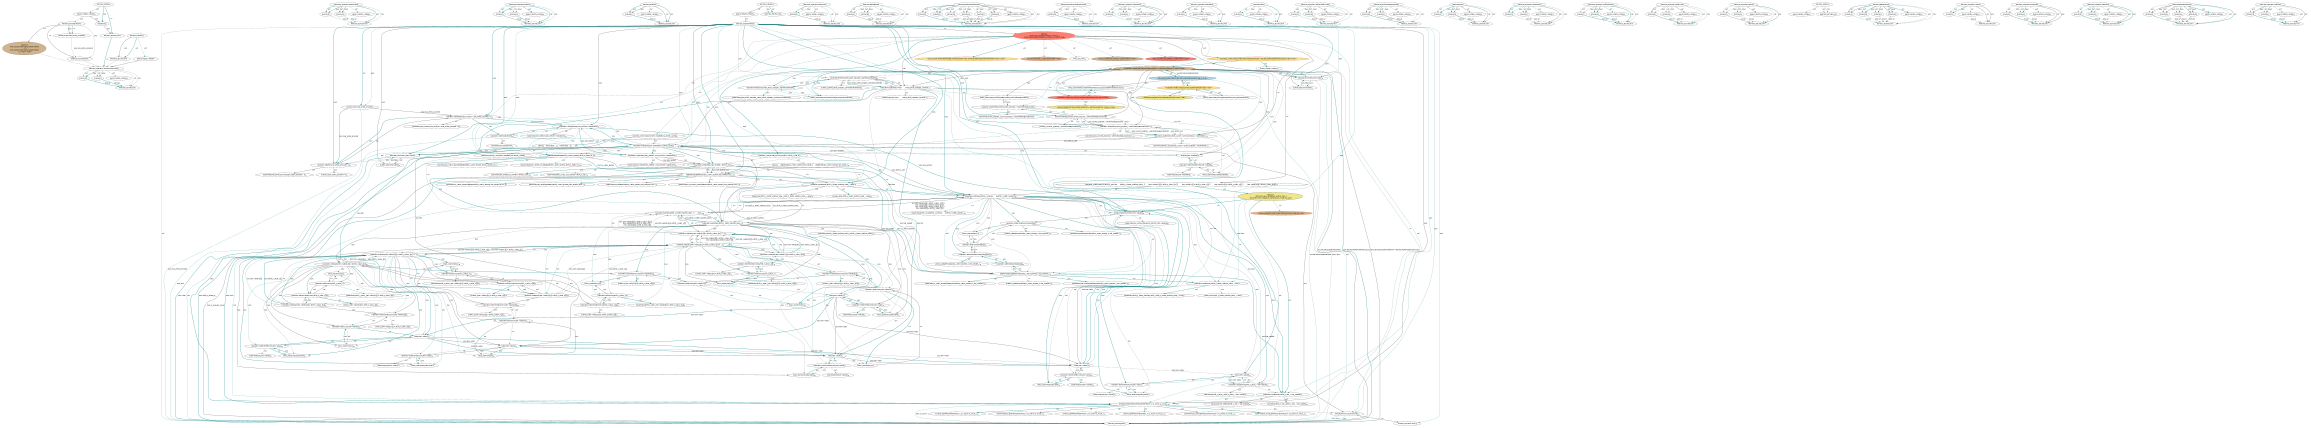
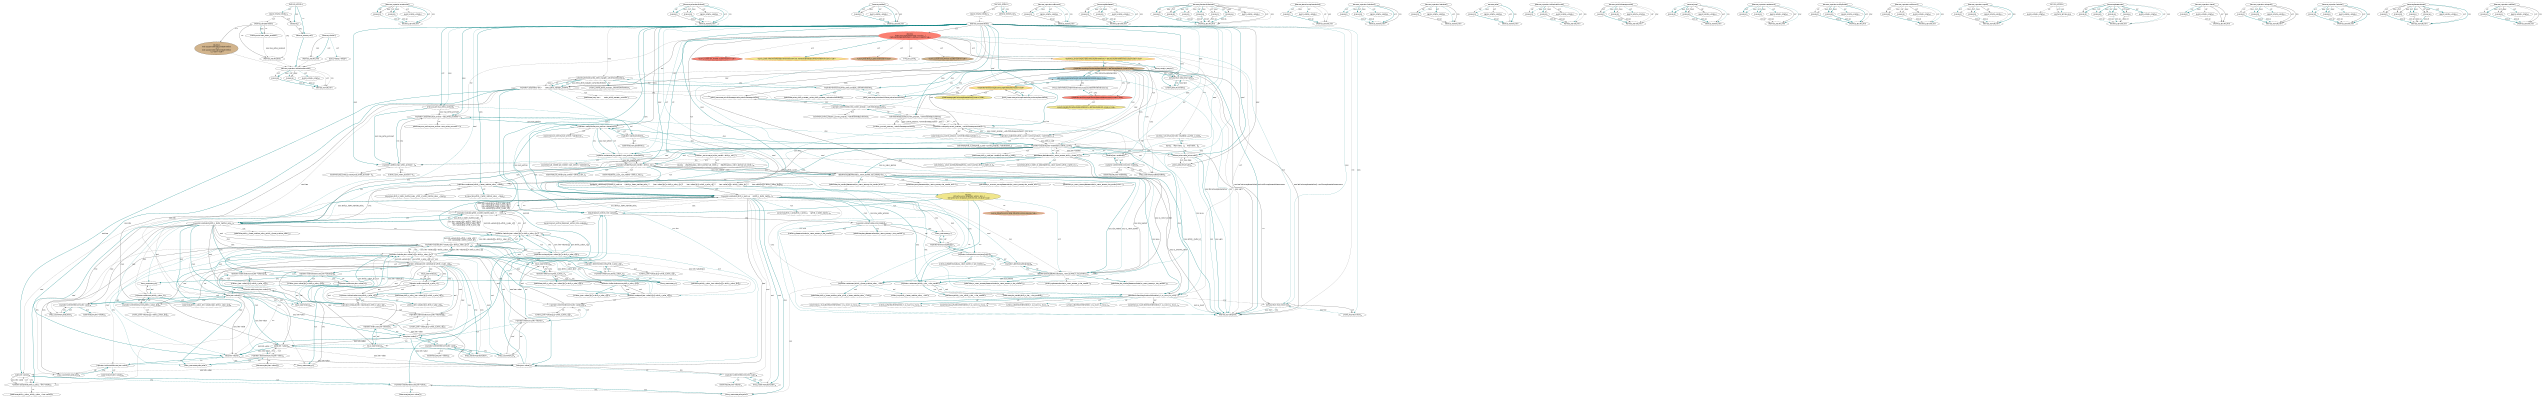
none -> (1316, 310)
(1265, 390) -> (970, 277)
